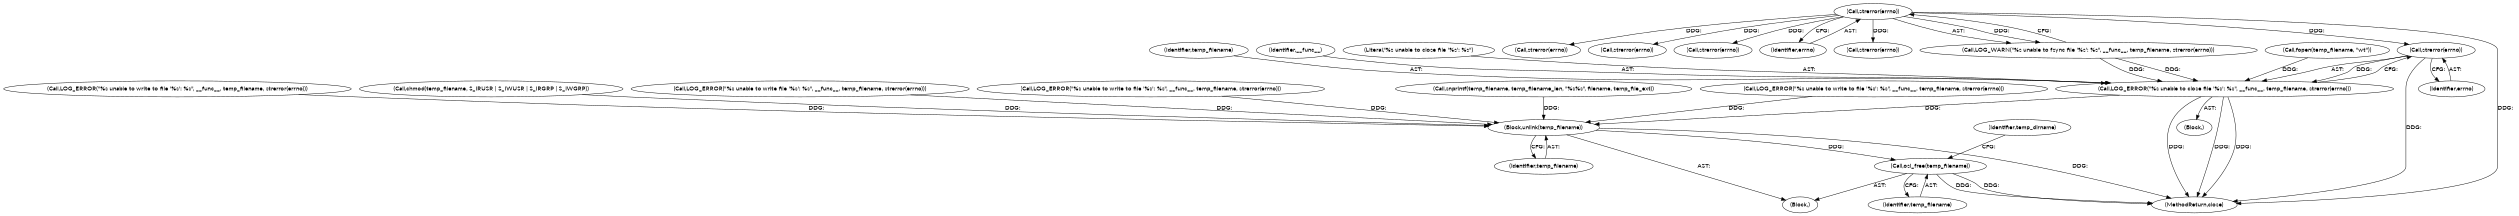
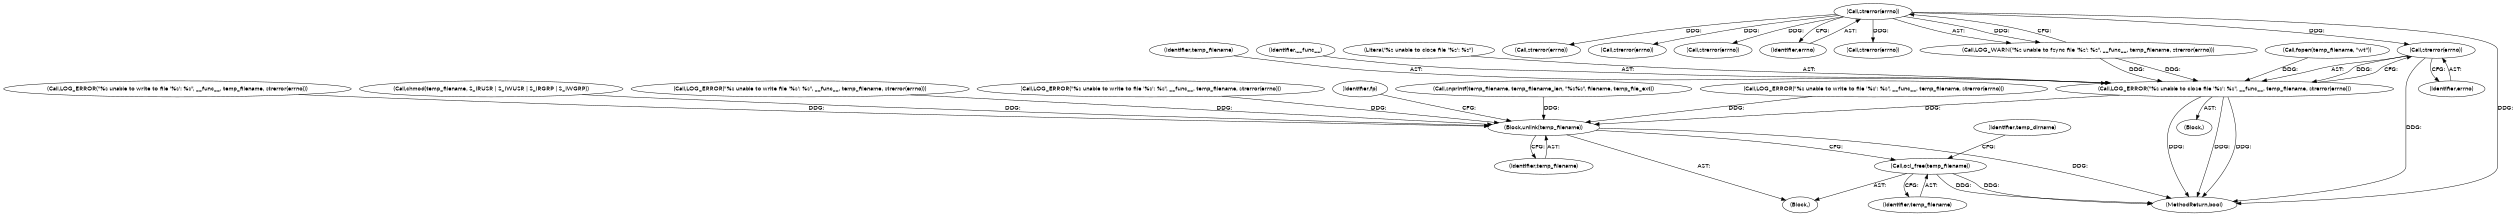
none -> (1360, 89)
(1837, 147) -> (1837, 147)
(2194, 205) -> (2194, 205)
